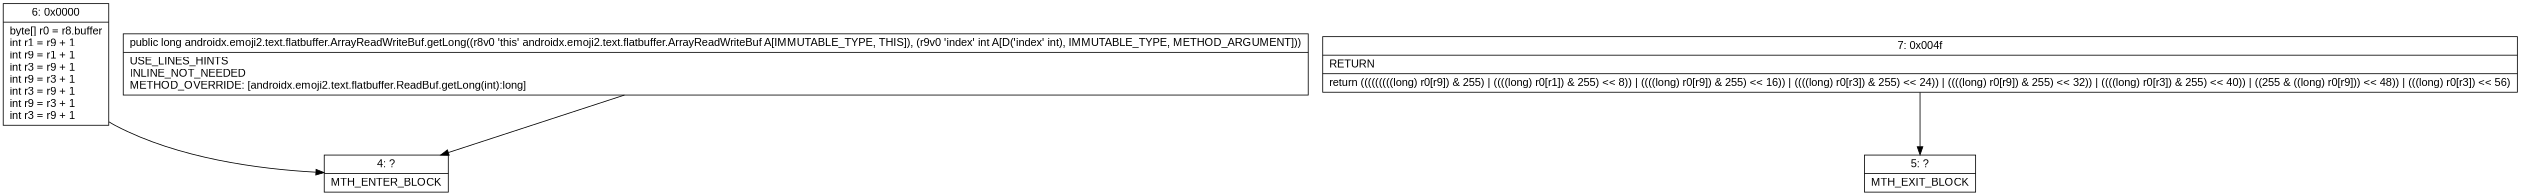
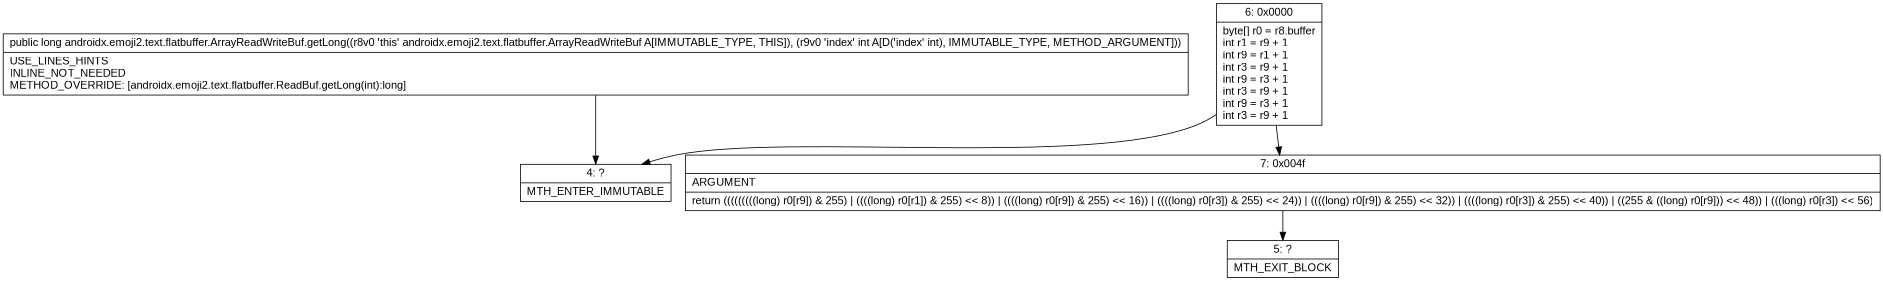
(1352, 64) -> (724, 182)
none -> (1277, 136)
(386, 182) -> (596, 192)
